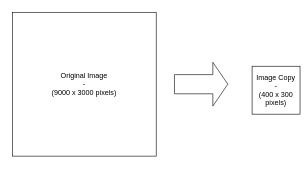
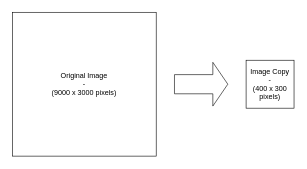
(276, 90) -> (270, 84)
